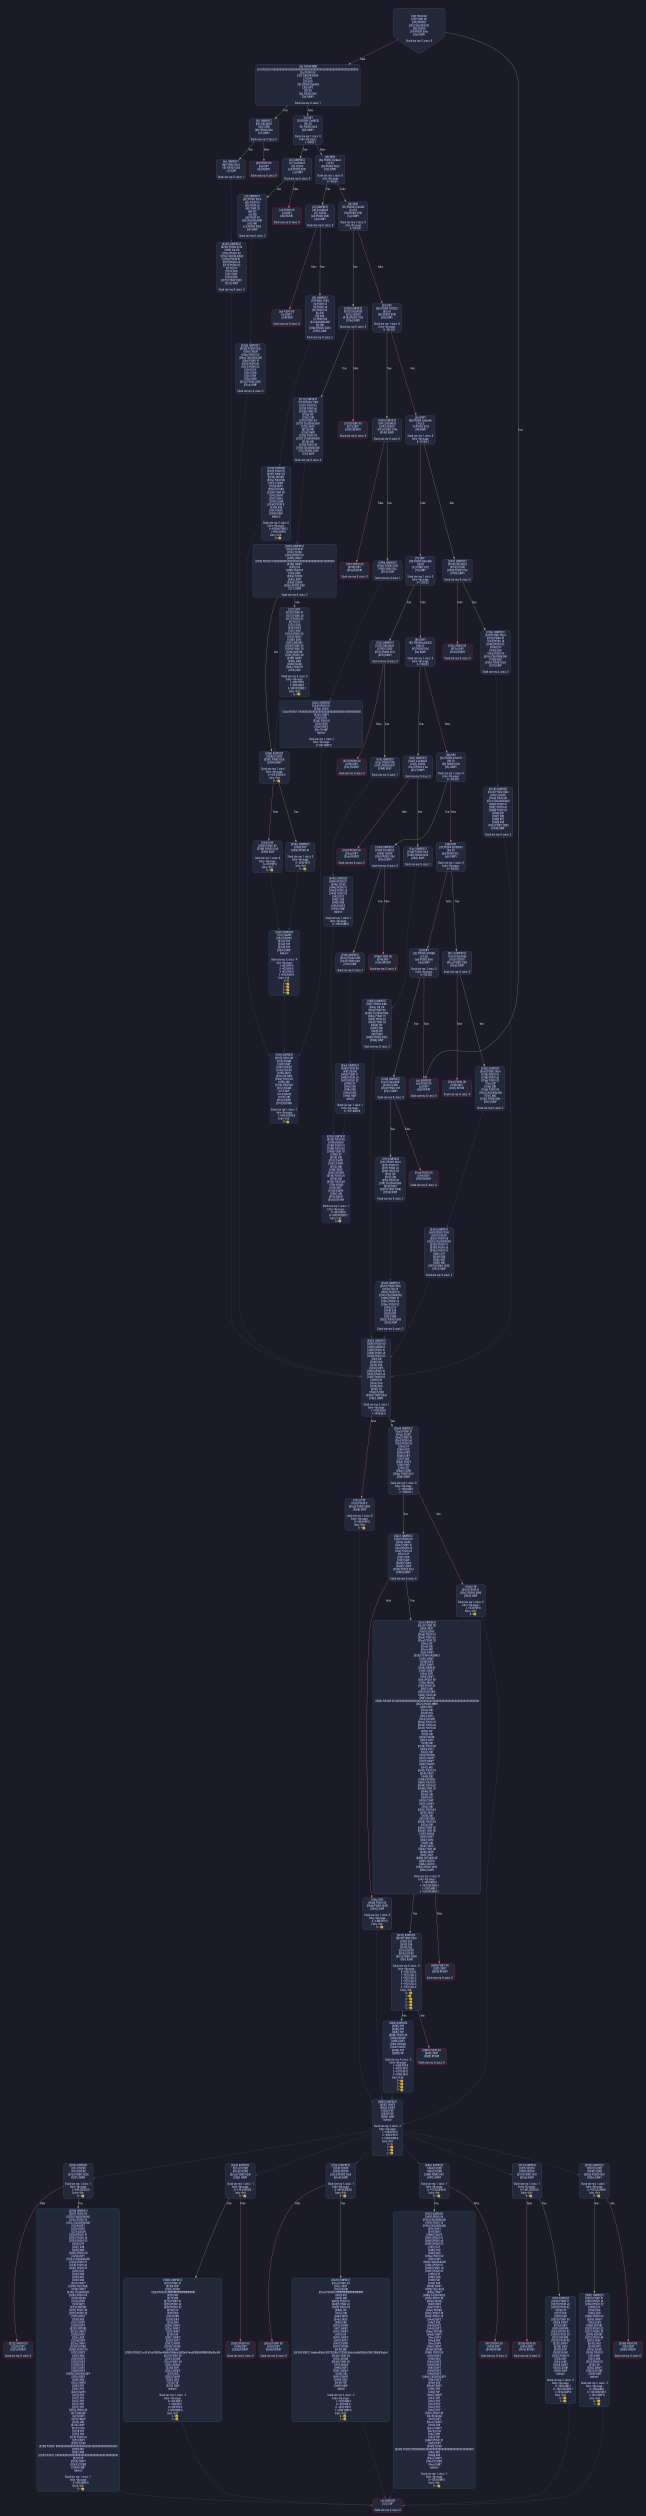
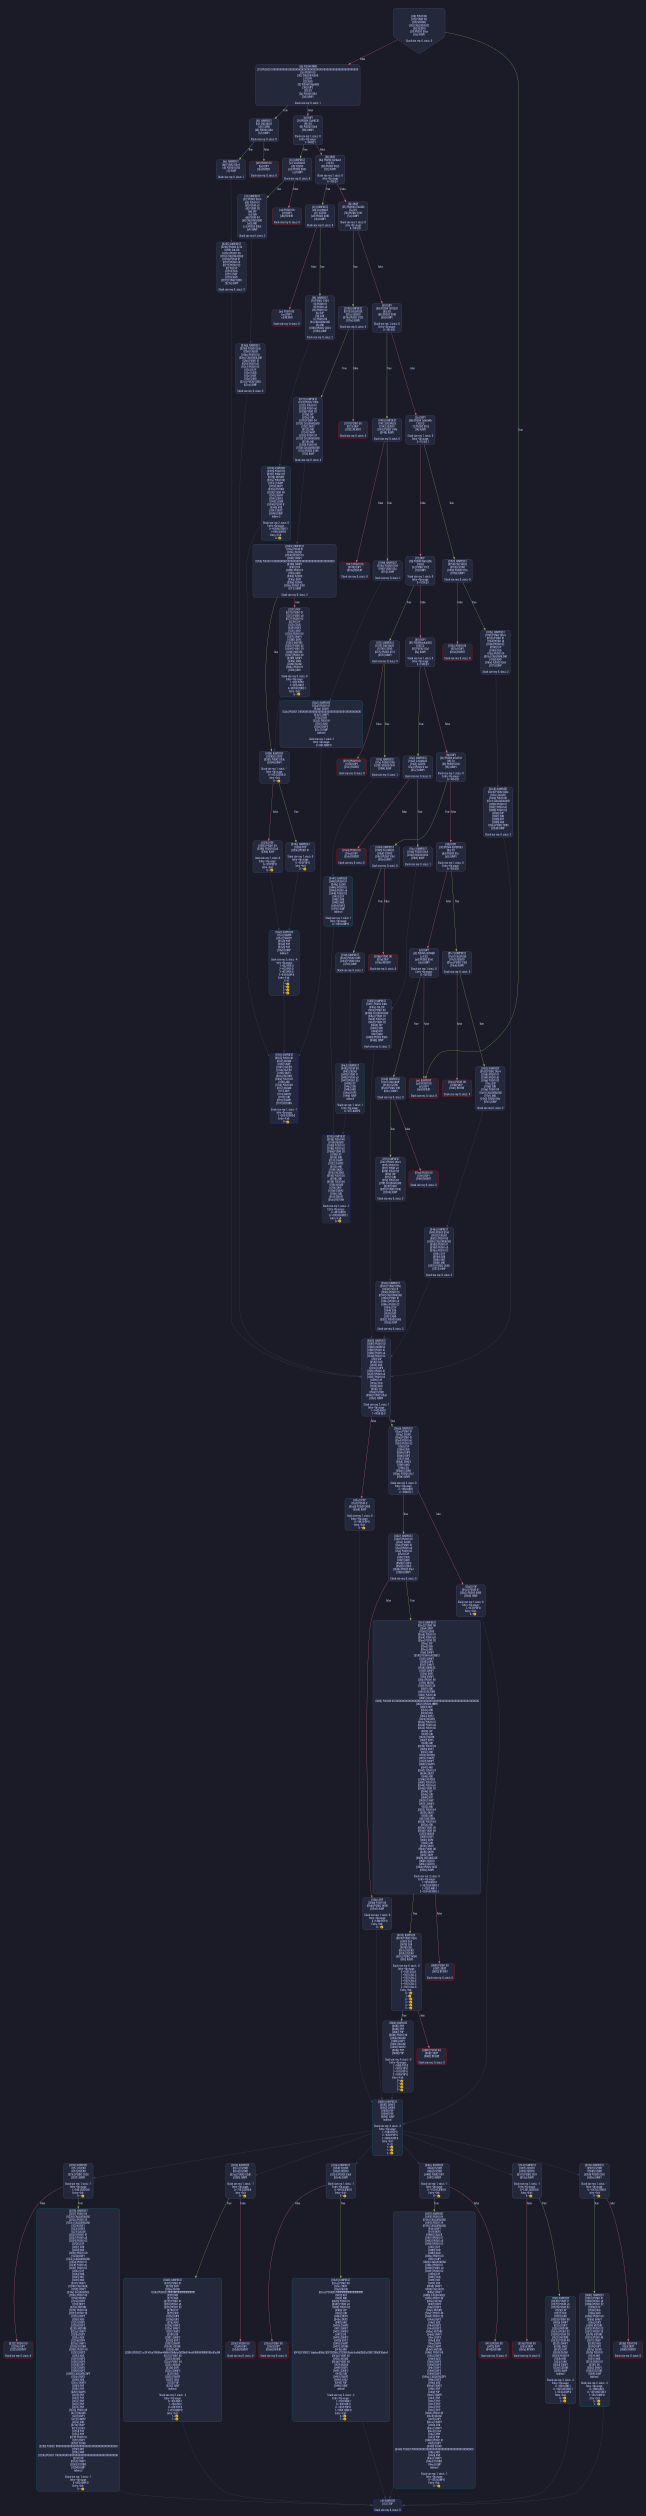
(388, 2506) -> (388, 2506)
